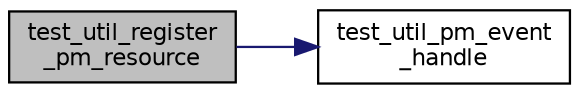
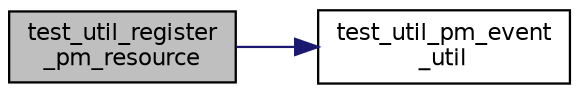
(444, 47) -> (444, 47)
